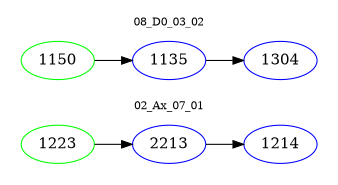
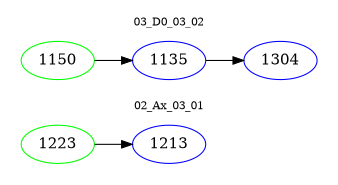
(169, 23) -> (169, 23)
(169, 107) -> (169, 107)
(169, 144) -> (169, 144)
(280, 144) -> none
